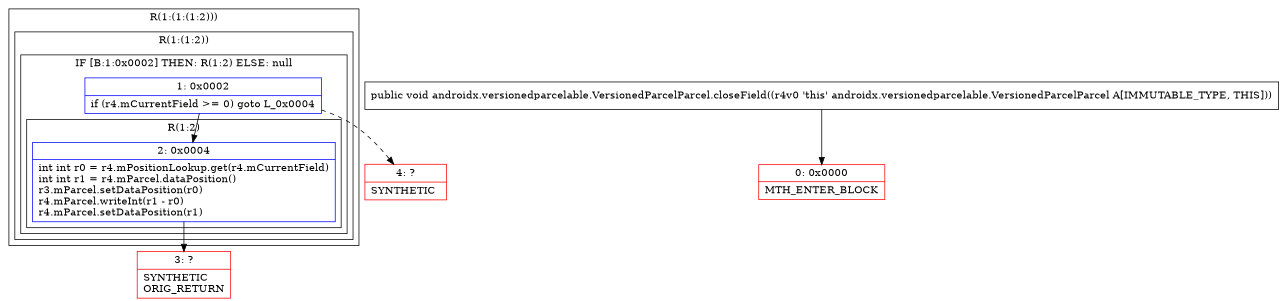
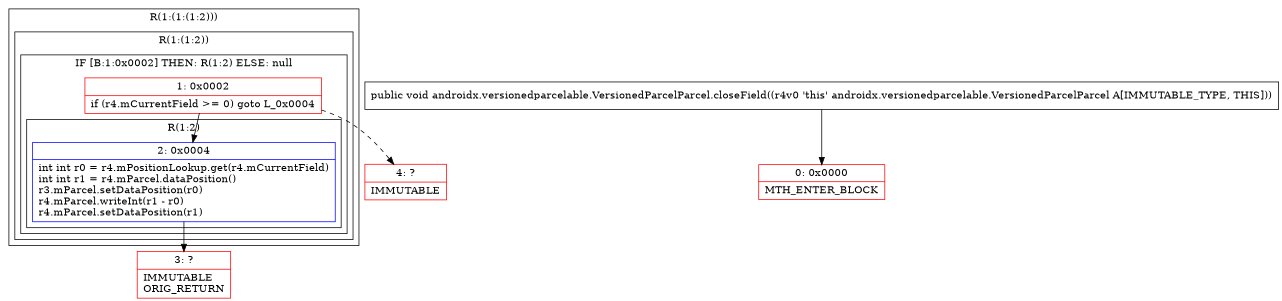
(203, 96) -> (203, 96)
(403, 191) -> (406, 191)
(176, 278) -> (178, 278)
